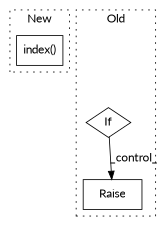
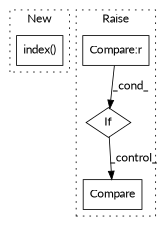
(116, 19) -> (116, 19)
none -> (116, 50)
(113, 195) -> (113, 195)
